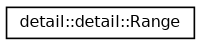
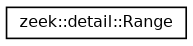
(100, 23) -> (96, 23)
